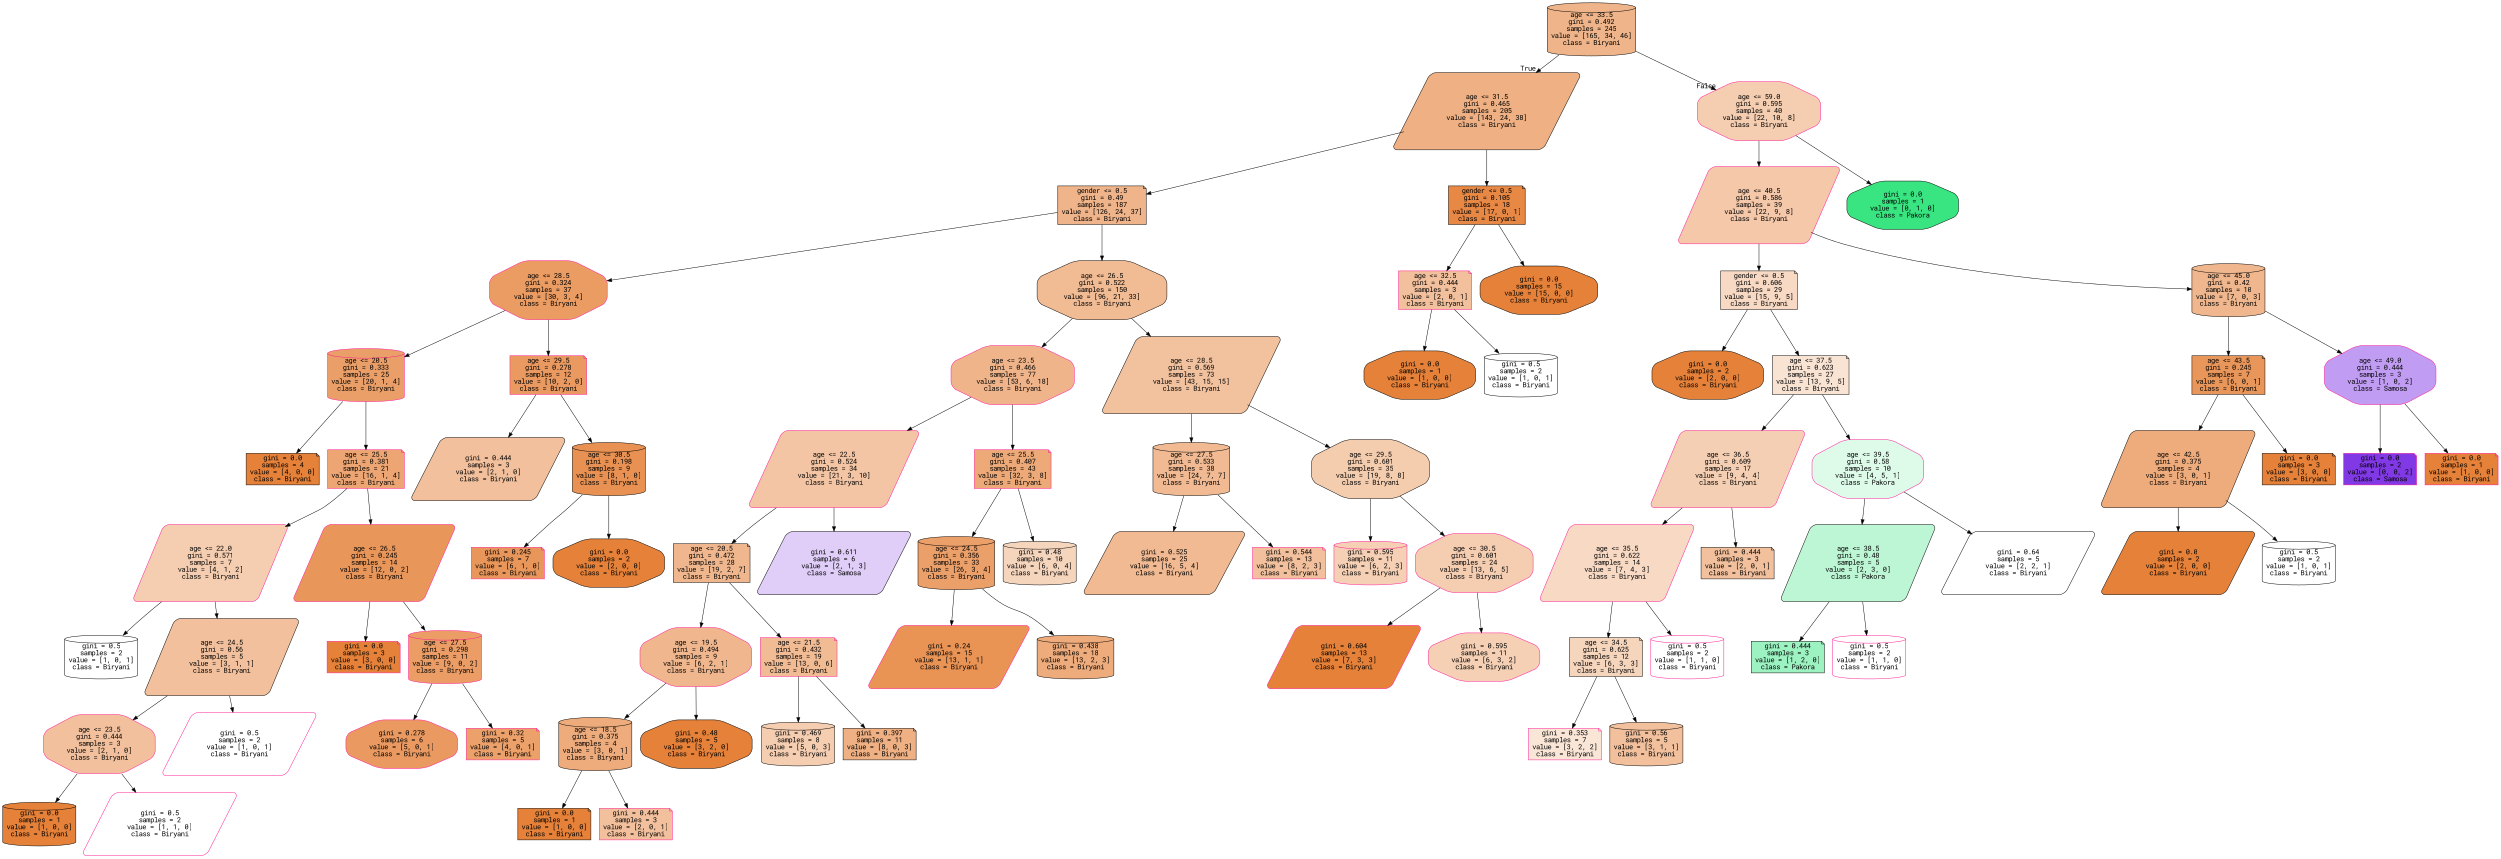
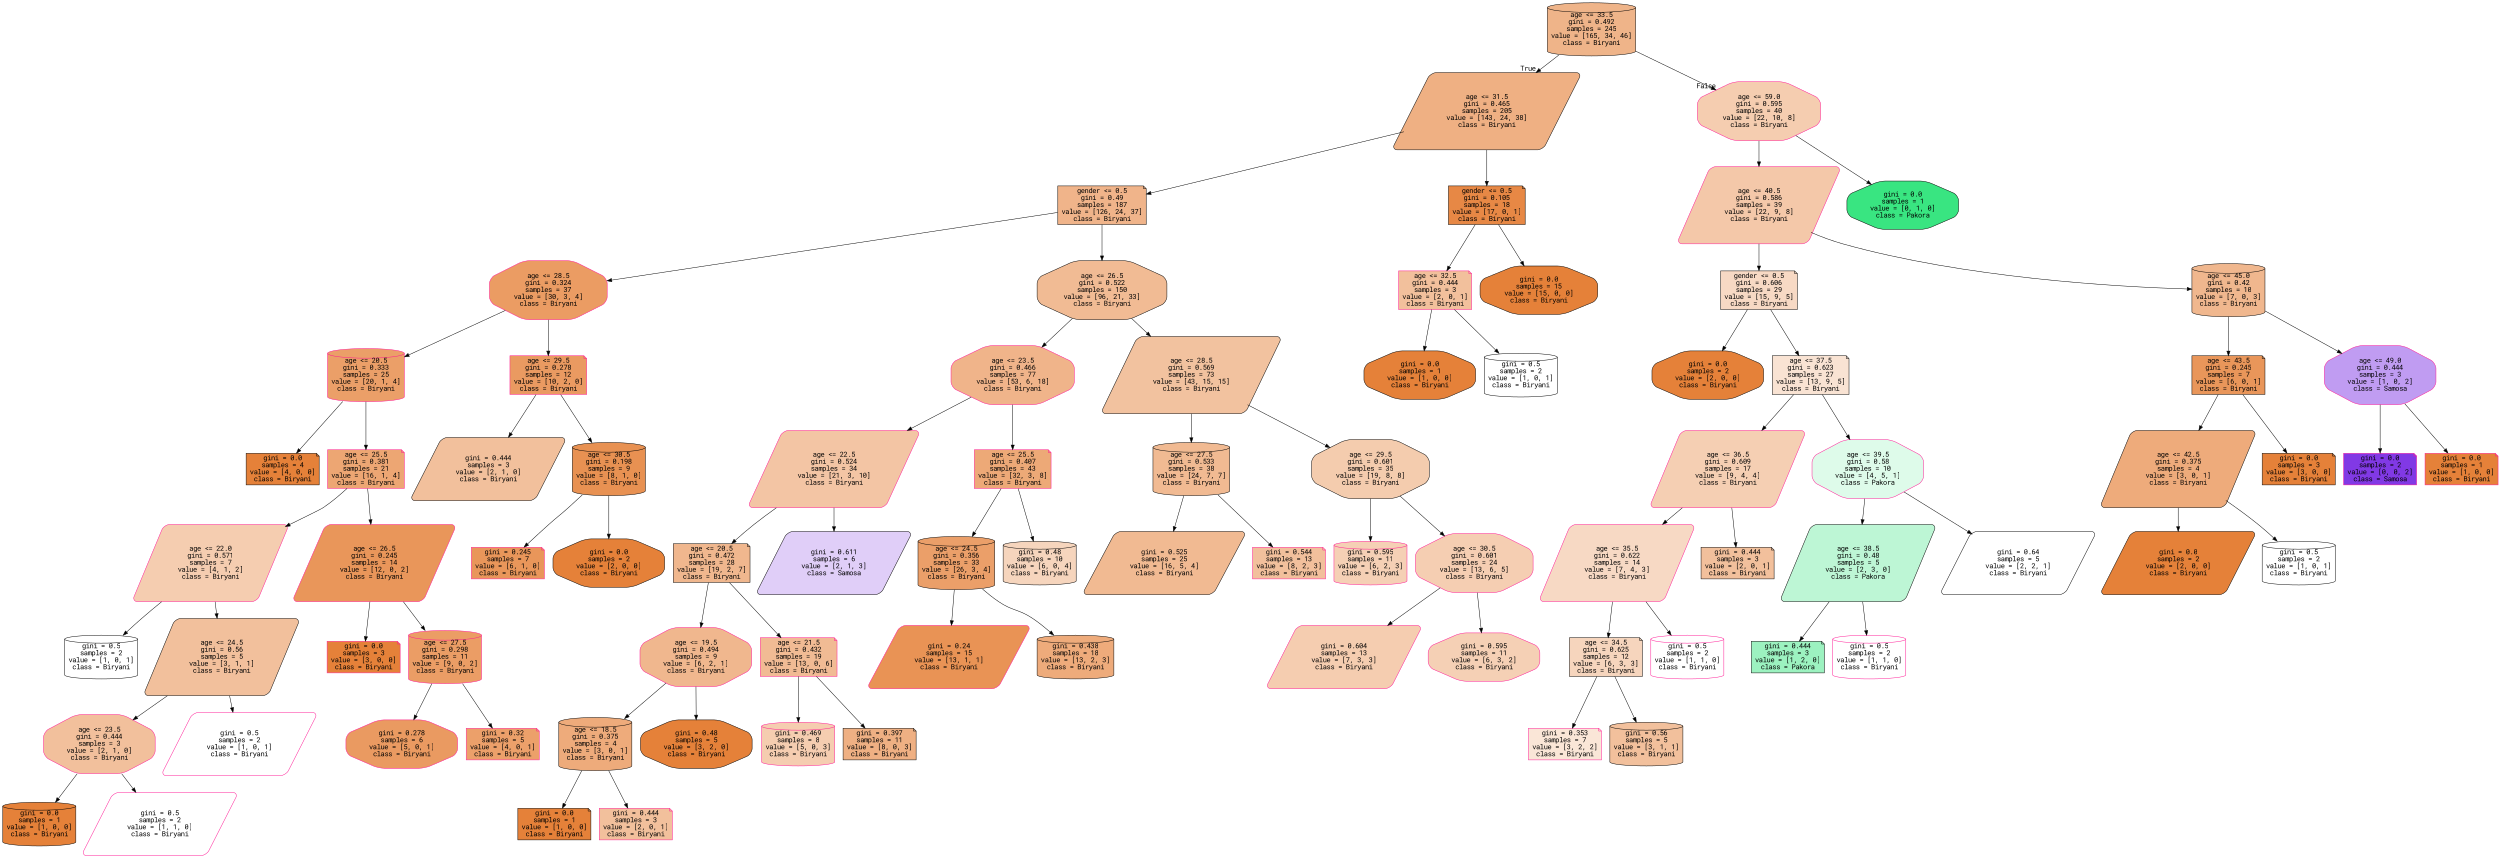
(1344, 657) -> (1344, 657)
(798, 744) -> (798, 744)
